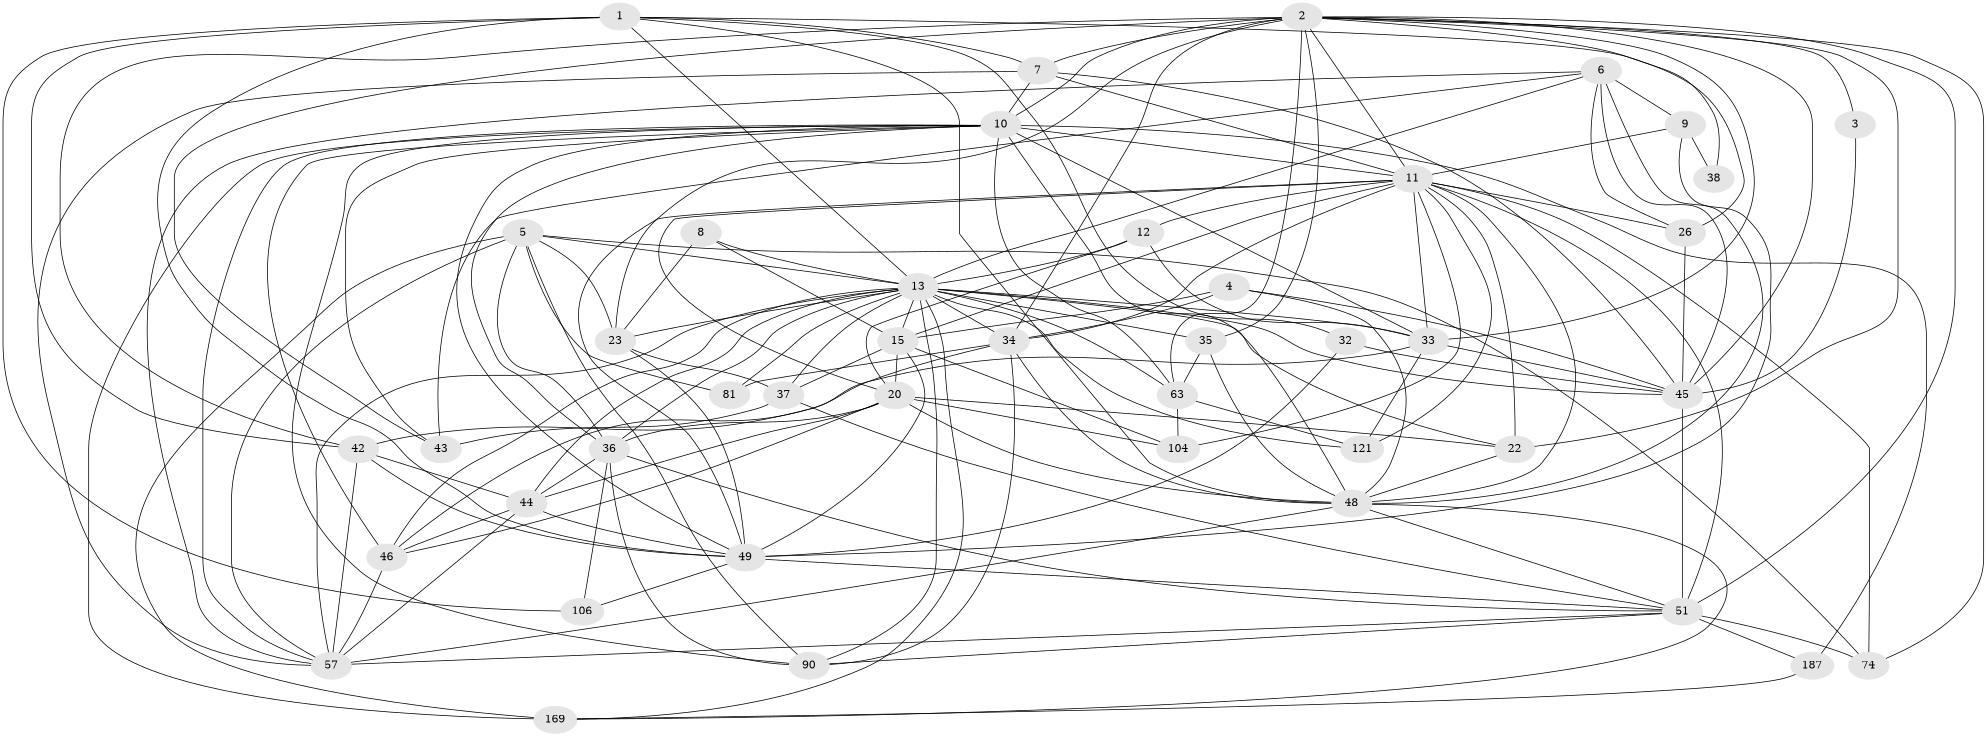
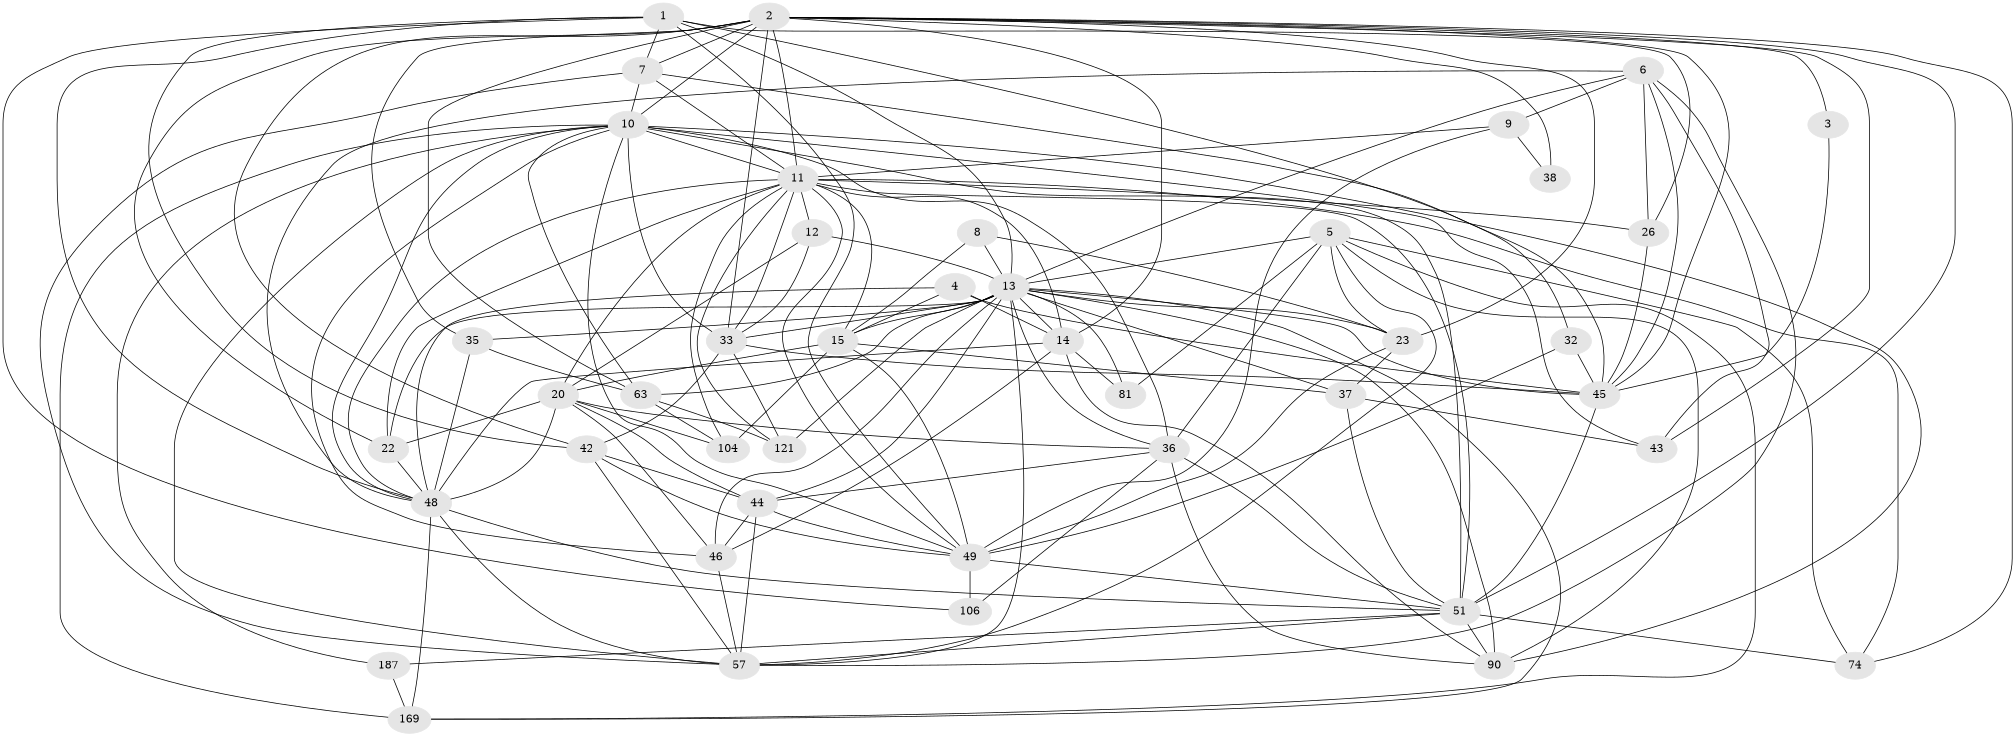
none -> (1411, 235)
(1009, 341) -> (1063, 341)
